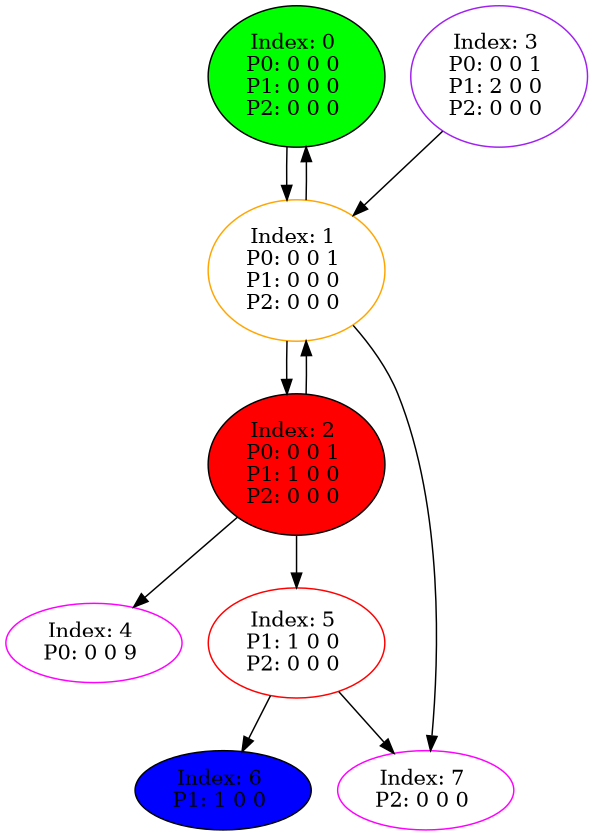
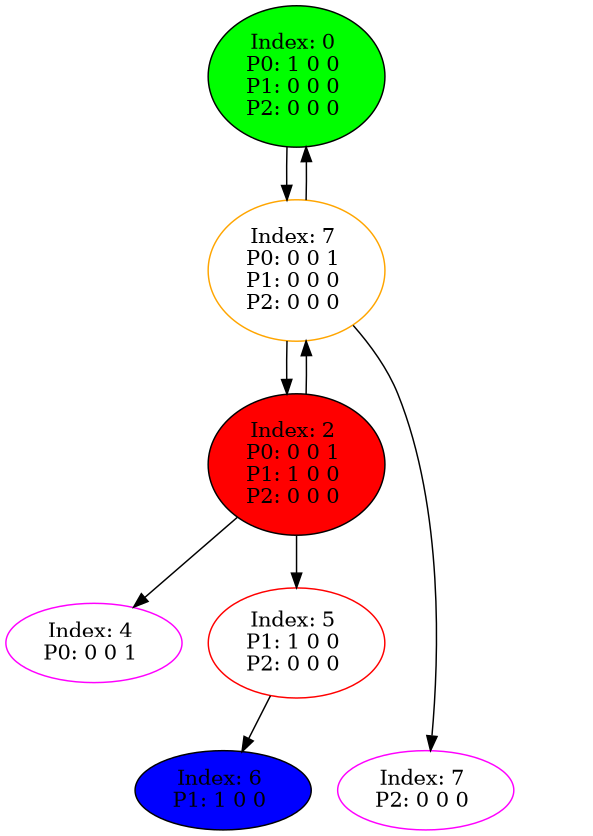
(297, 76) -> (297, 76)
(499, 76) -> none
(297, 270) -> (297, 270)
(94, 643) -> (94, 643)
(361, 717) -> none
